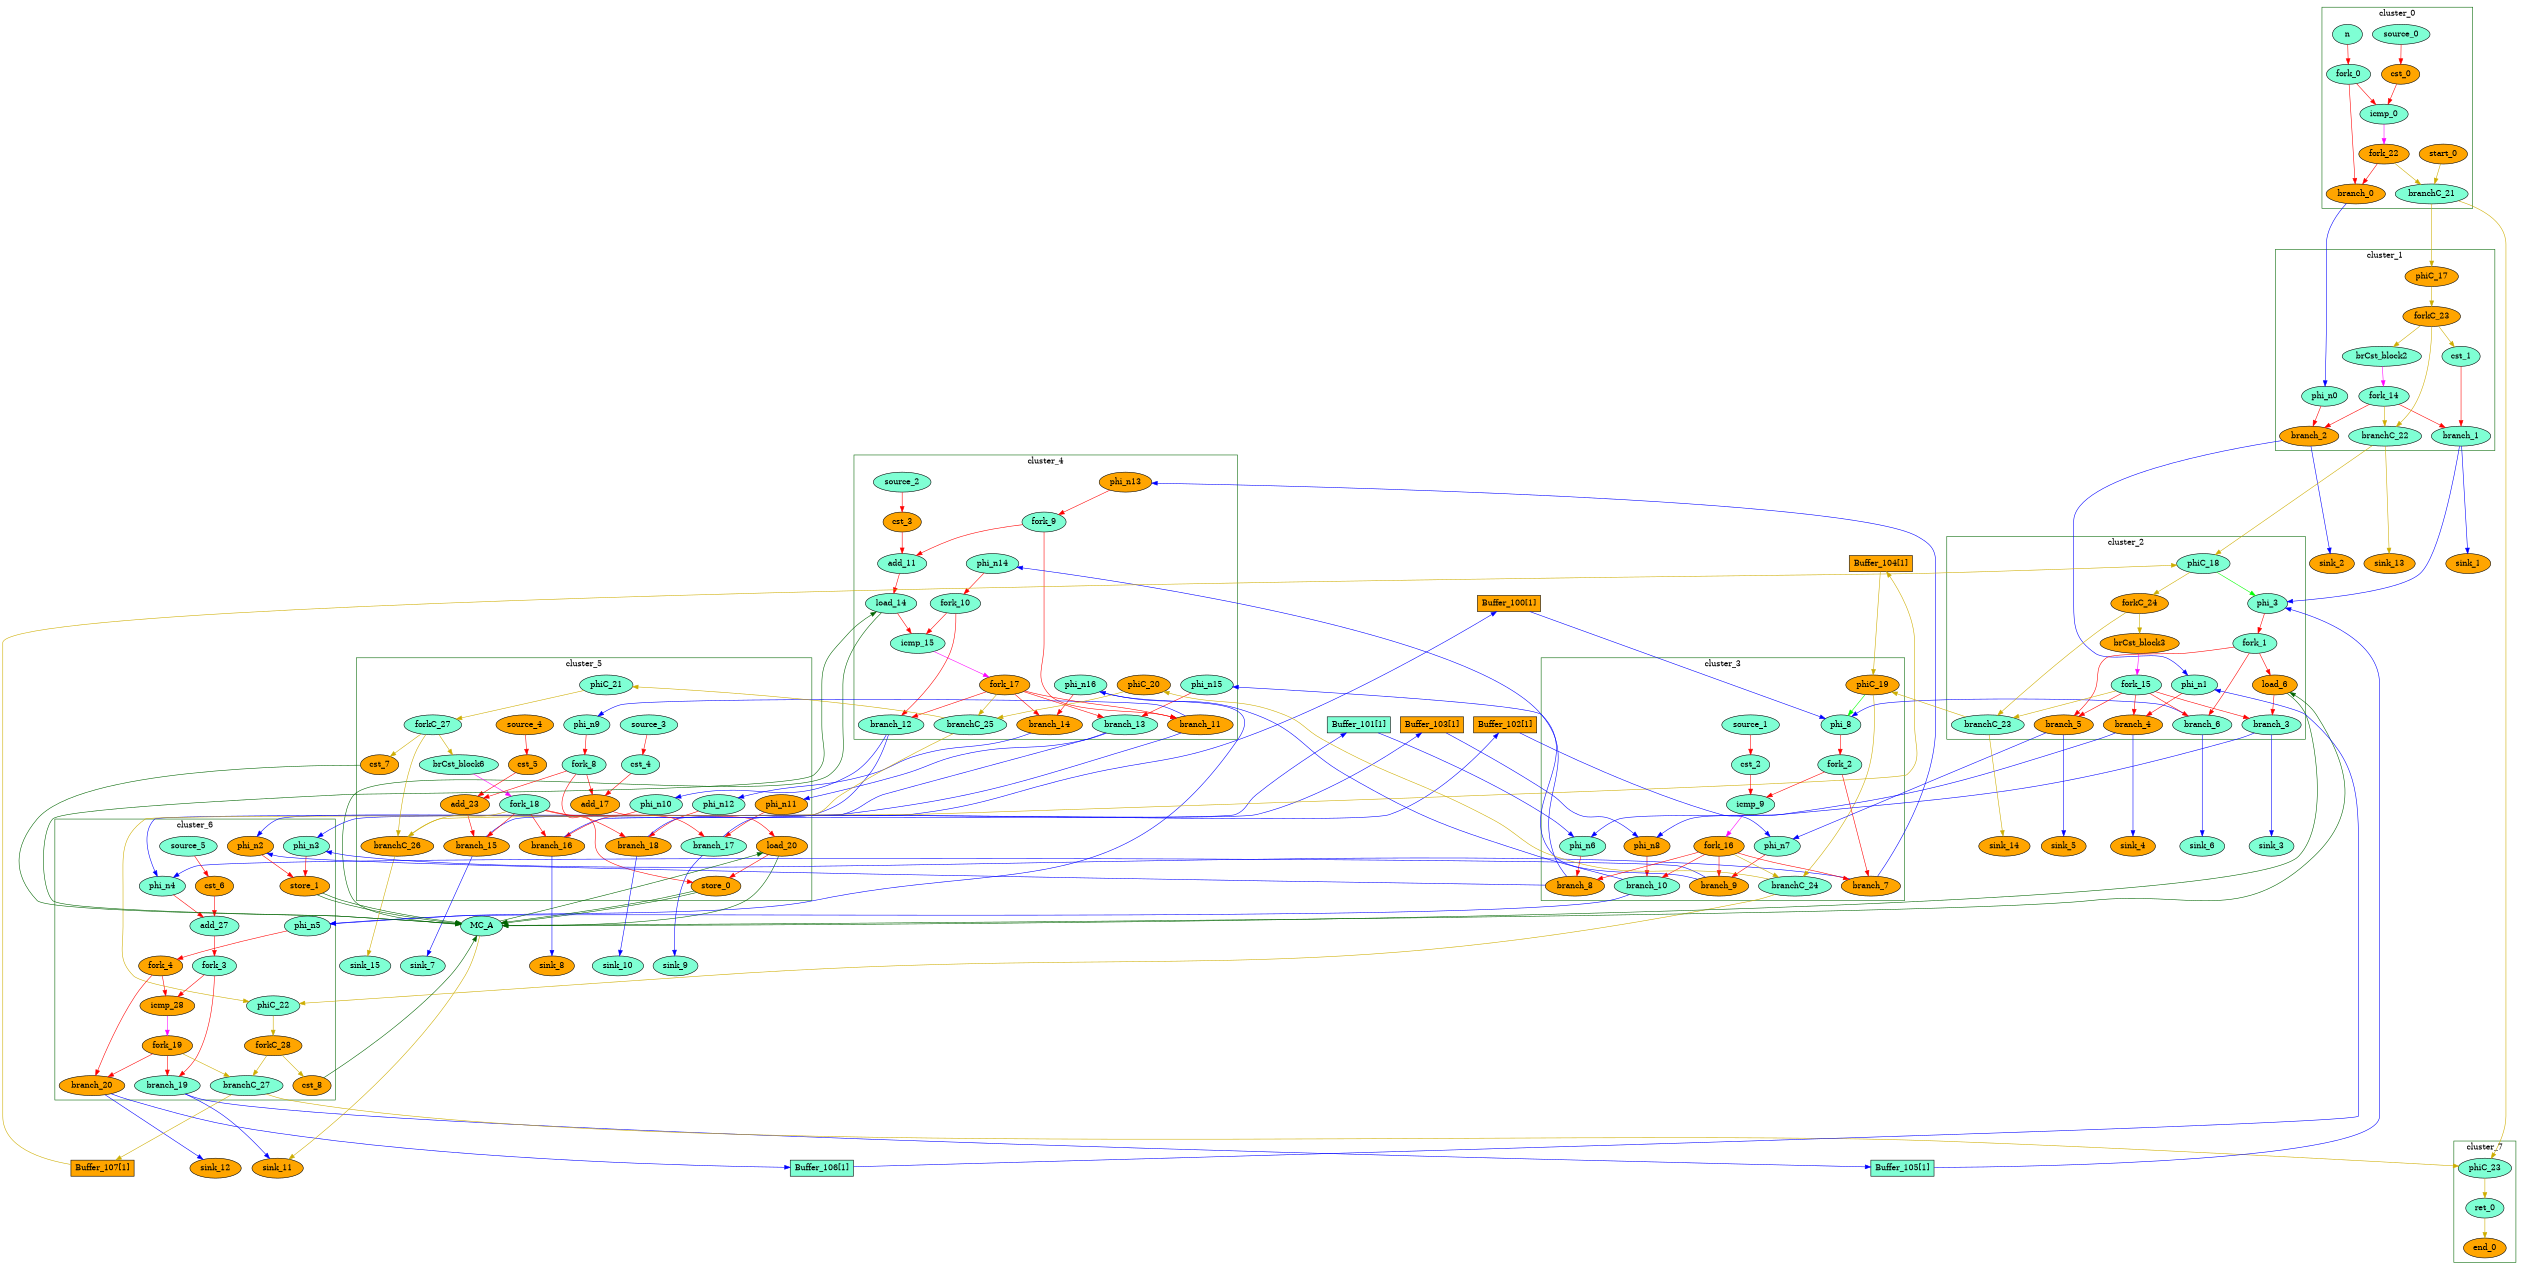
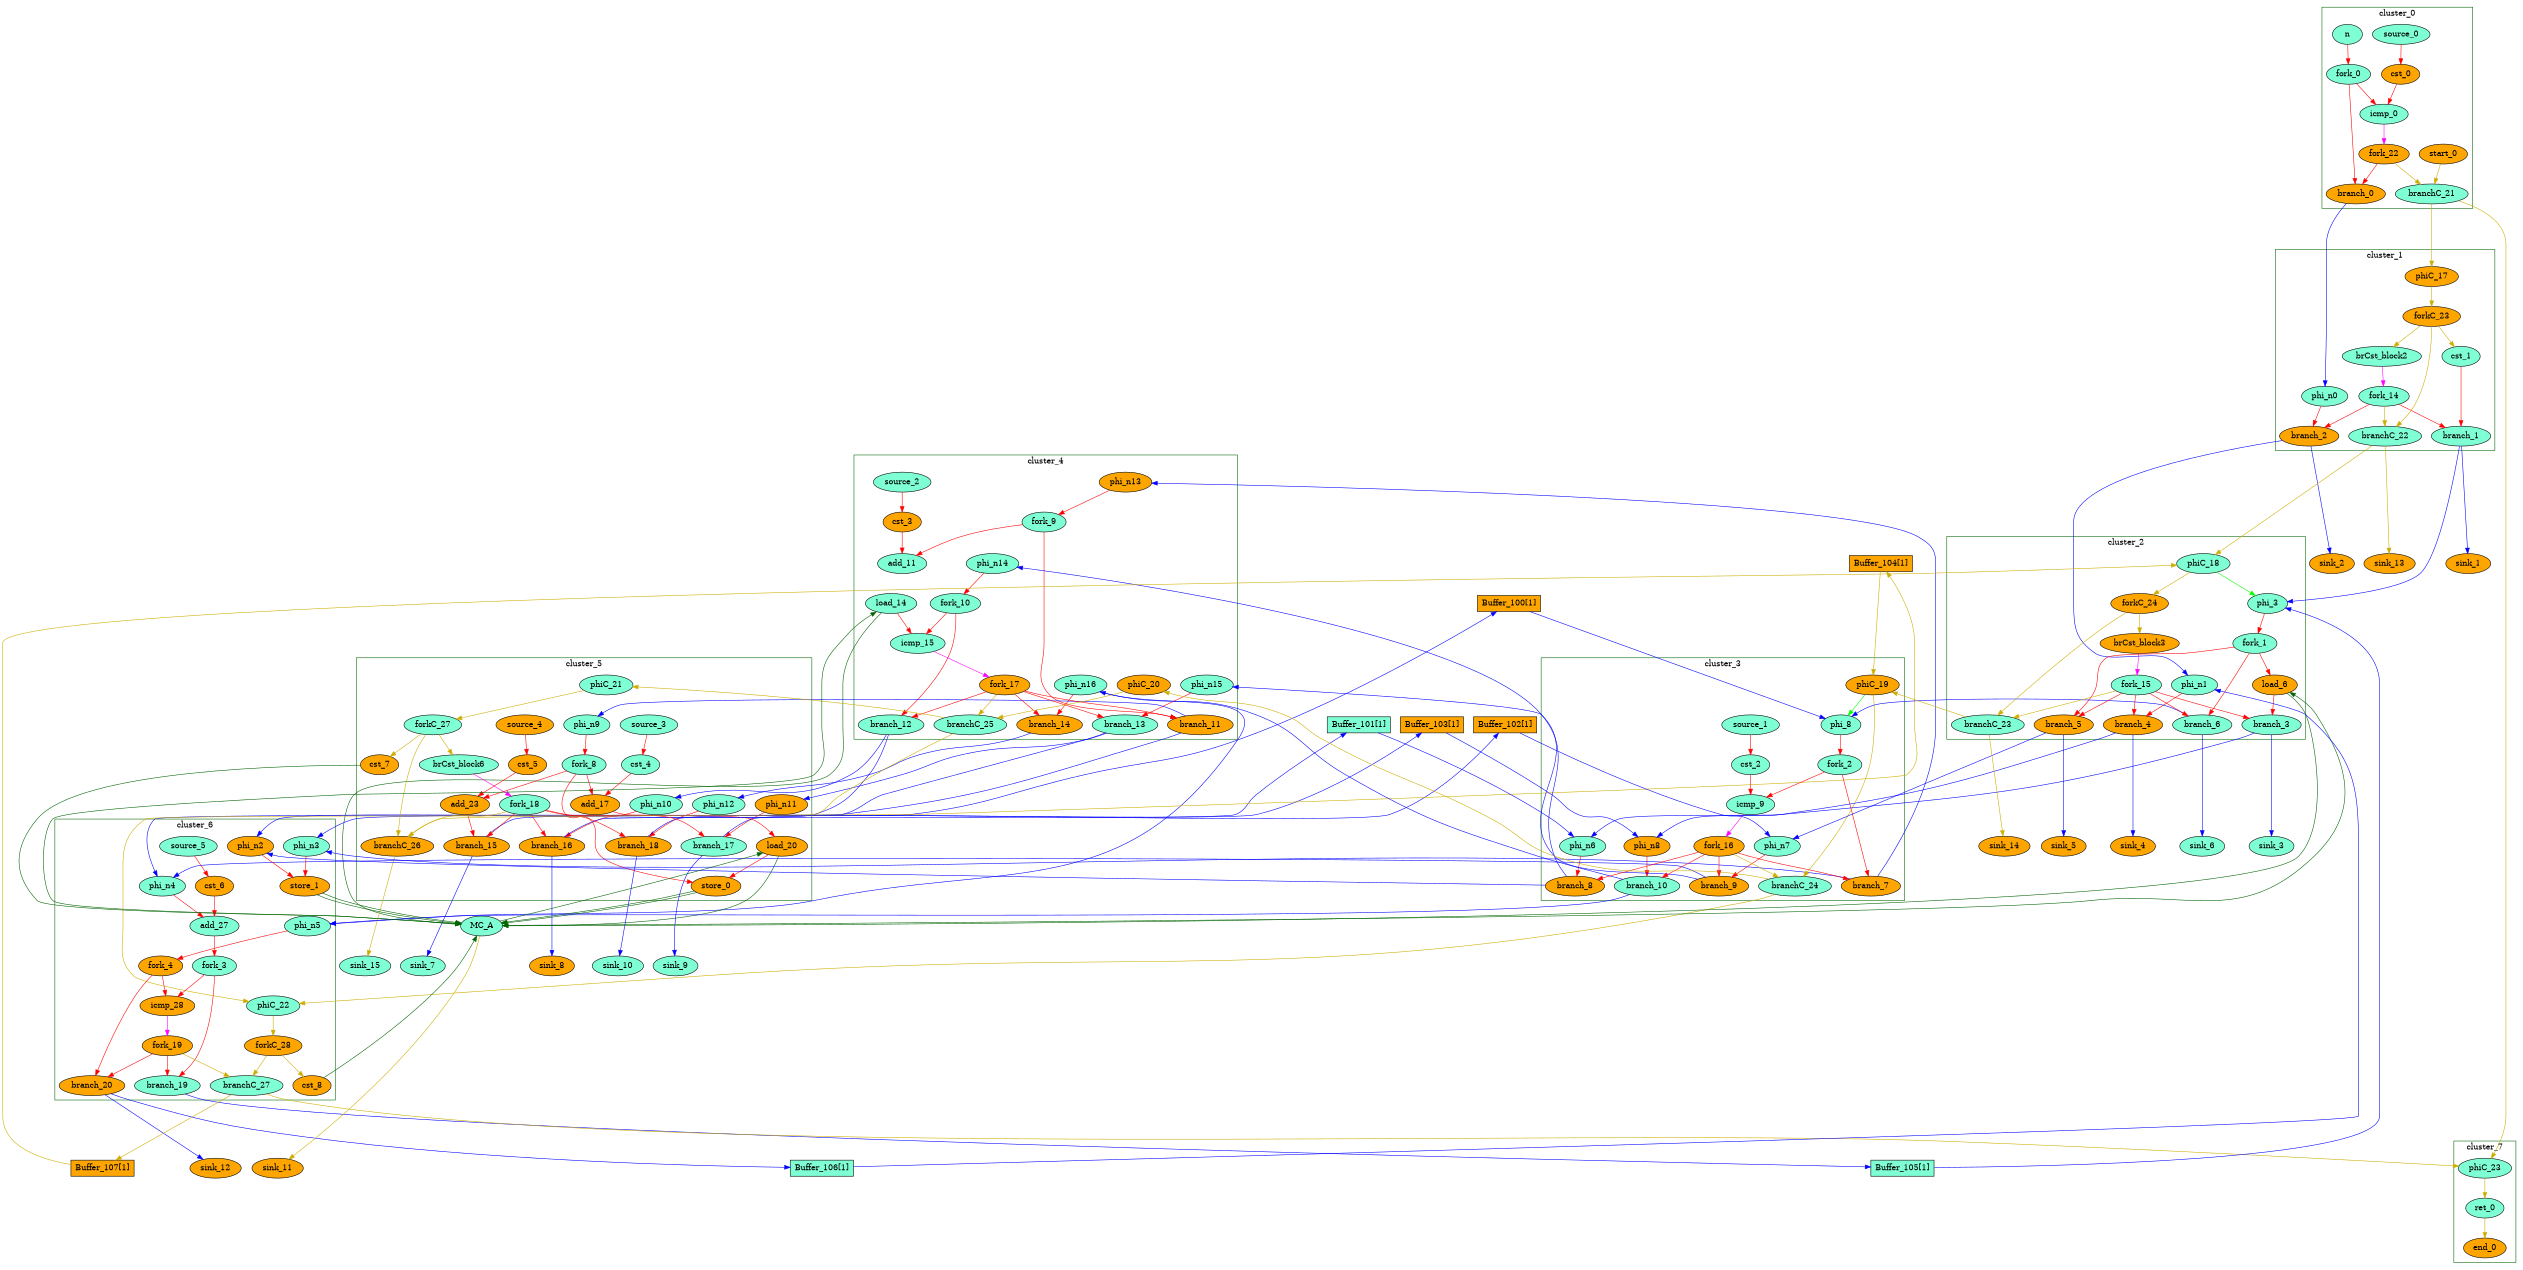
(897, 581) -> none
(229, 1120) -> none
